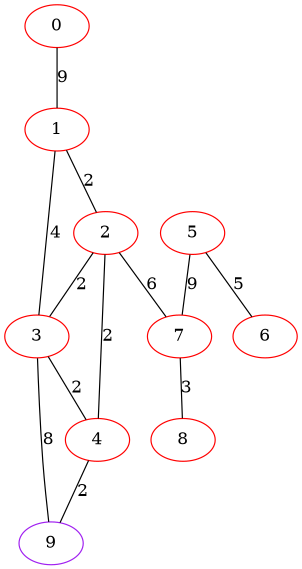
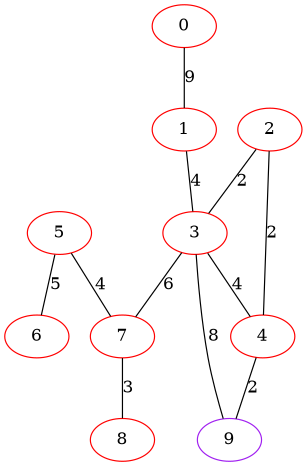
(81, 181) -> none
(143, 285) -> (159, 285)
(193, 285) -> (101, 285)
(77, 388) -> (238, 285)
